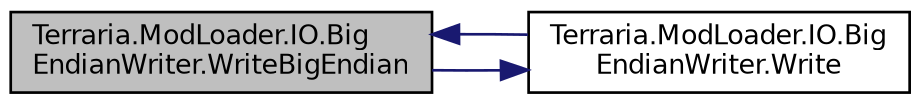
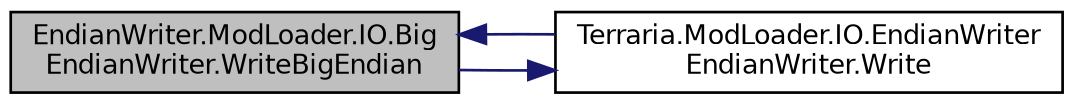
(221, 52) -> (235, 52)
(719, 52) -> (809, 52)
